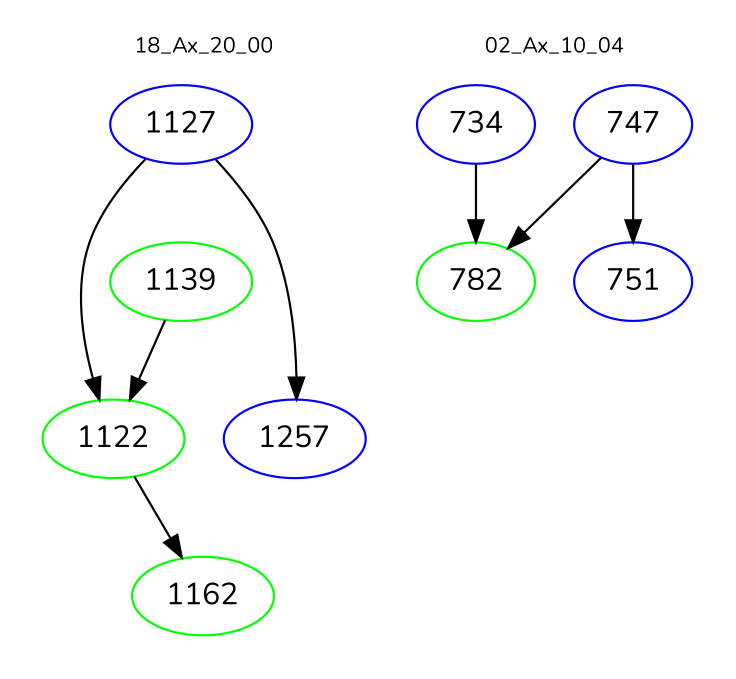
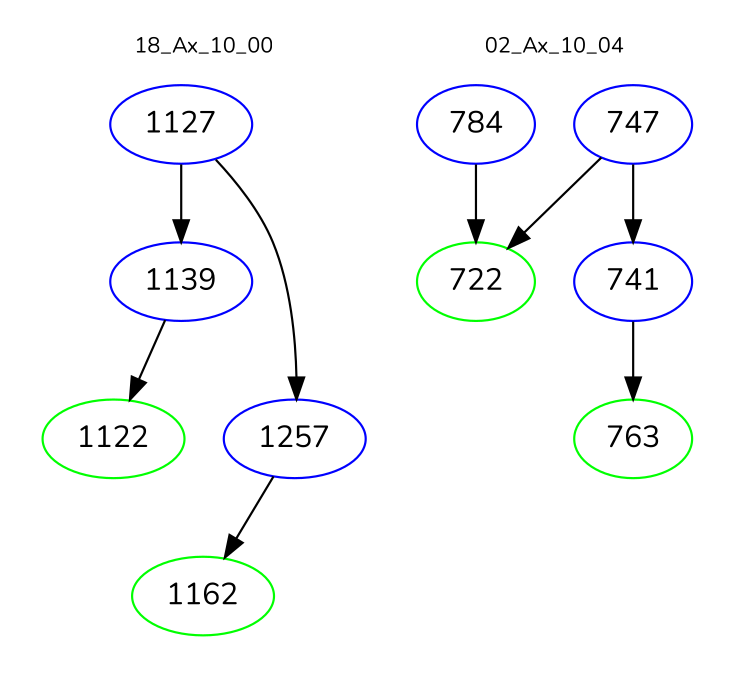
(204, 47) -> (204, 47)
(476, 124) -> (476, 124)
(85, 261) -> (181, 192)
(181, 282) -> (181, 282)
(476, 282) -> (476, 282)
(633, 282) -> (633, 282)
none -> (633, 439)
(152, 508) -> (255, 508)
